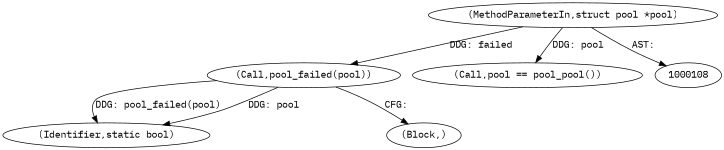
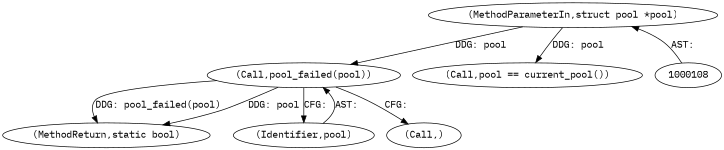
(481, 45) -> (481, 45)
(625, 47) -> (663, 42)
(527, 75) -> (527, 75)
(106, 135) -> (106, 135)
none -> (304, 135)
(424, 135) -> (424, 135)
